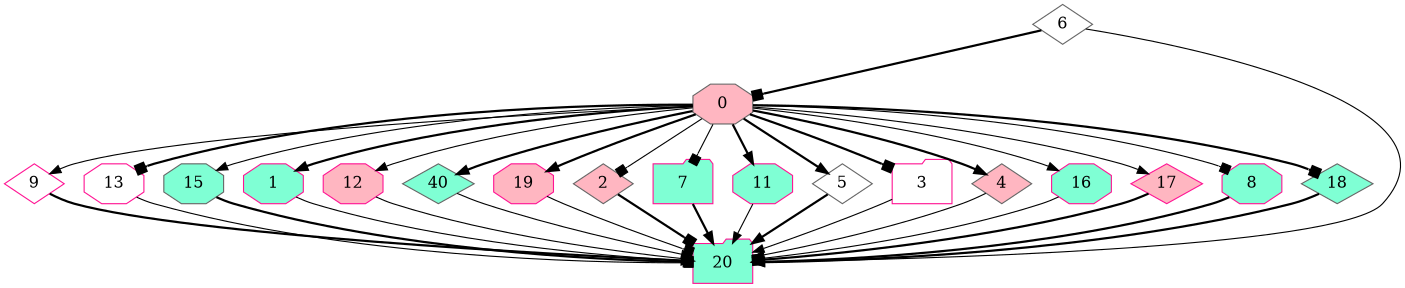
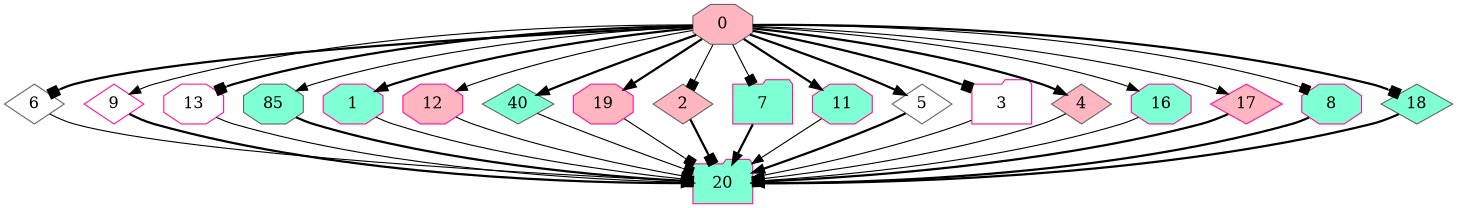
(903, 62) -> (216, 61)
(194, 184) -> (273, 104)
(568, 228) -> (609, 142)
